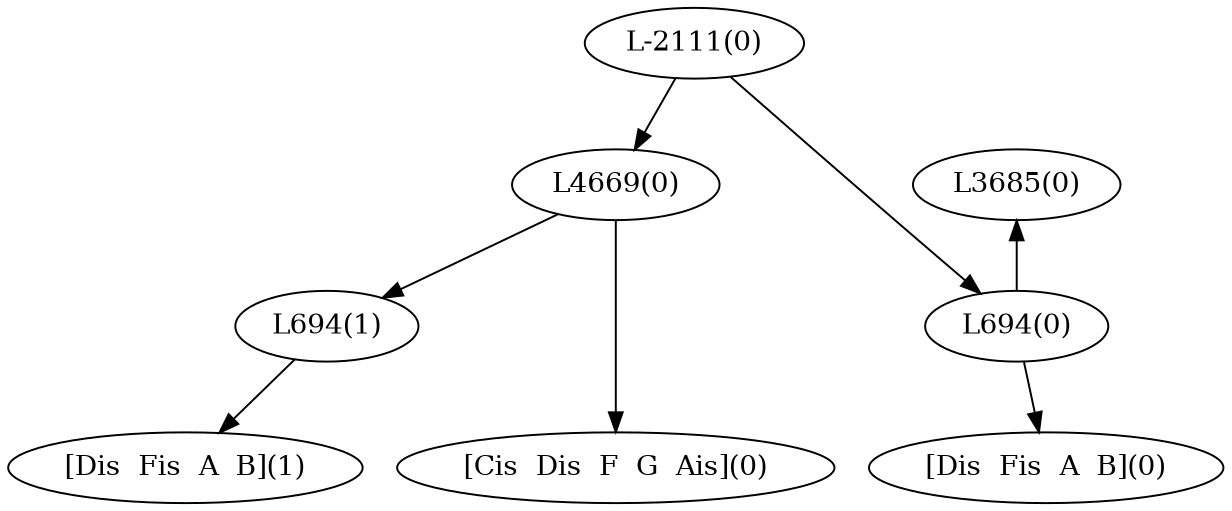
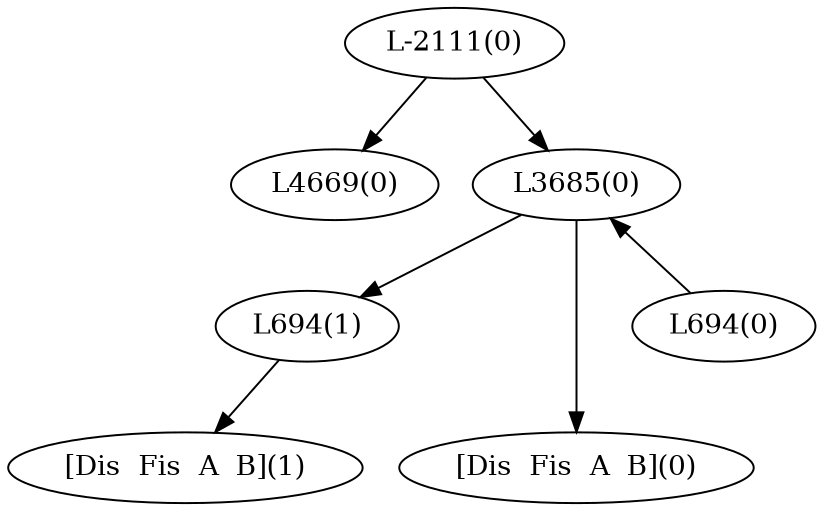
(848, 179) -> (509, 107)
(479, 252) -> (450, 251)
(1029, 387) -> (576, 316)
(616, 468) -> none
